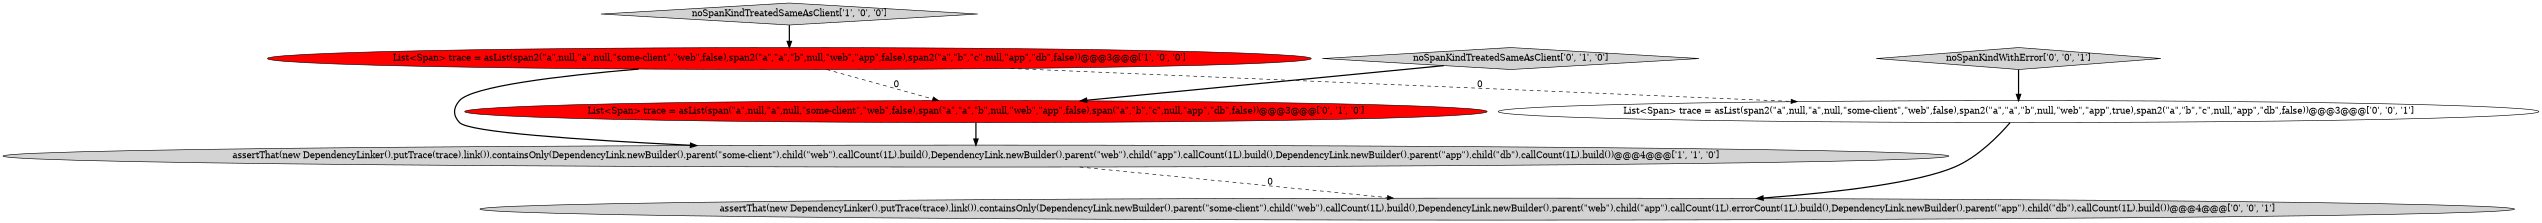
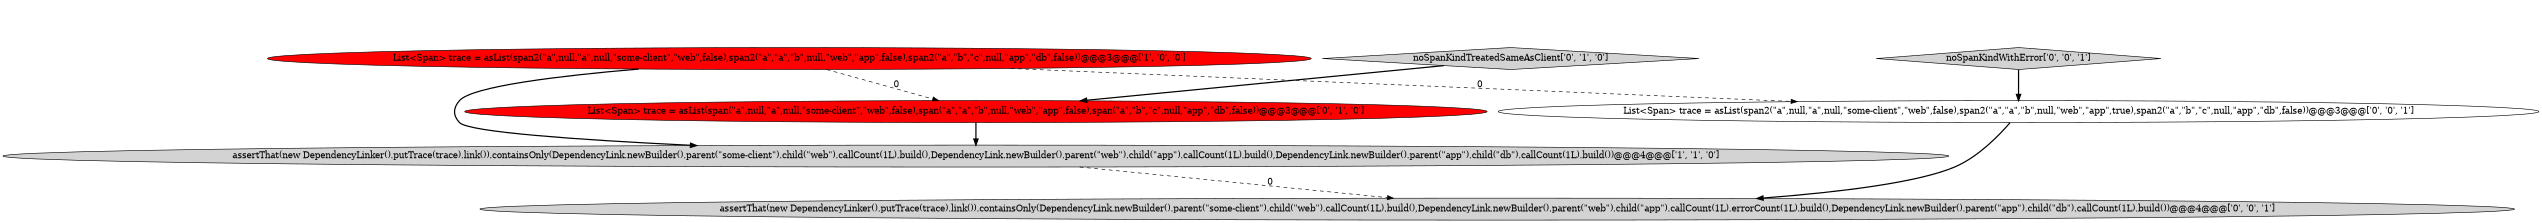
(789, 14) -> none
